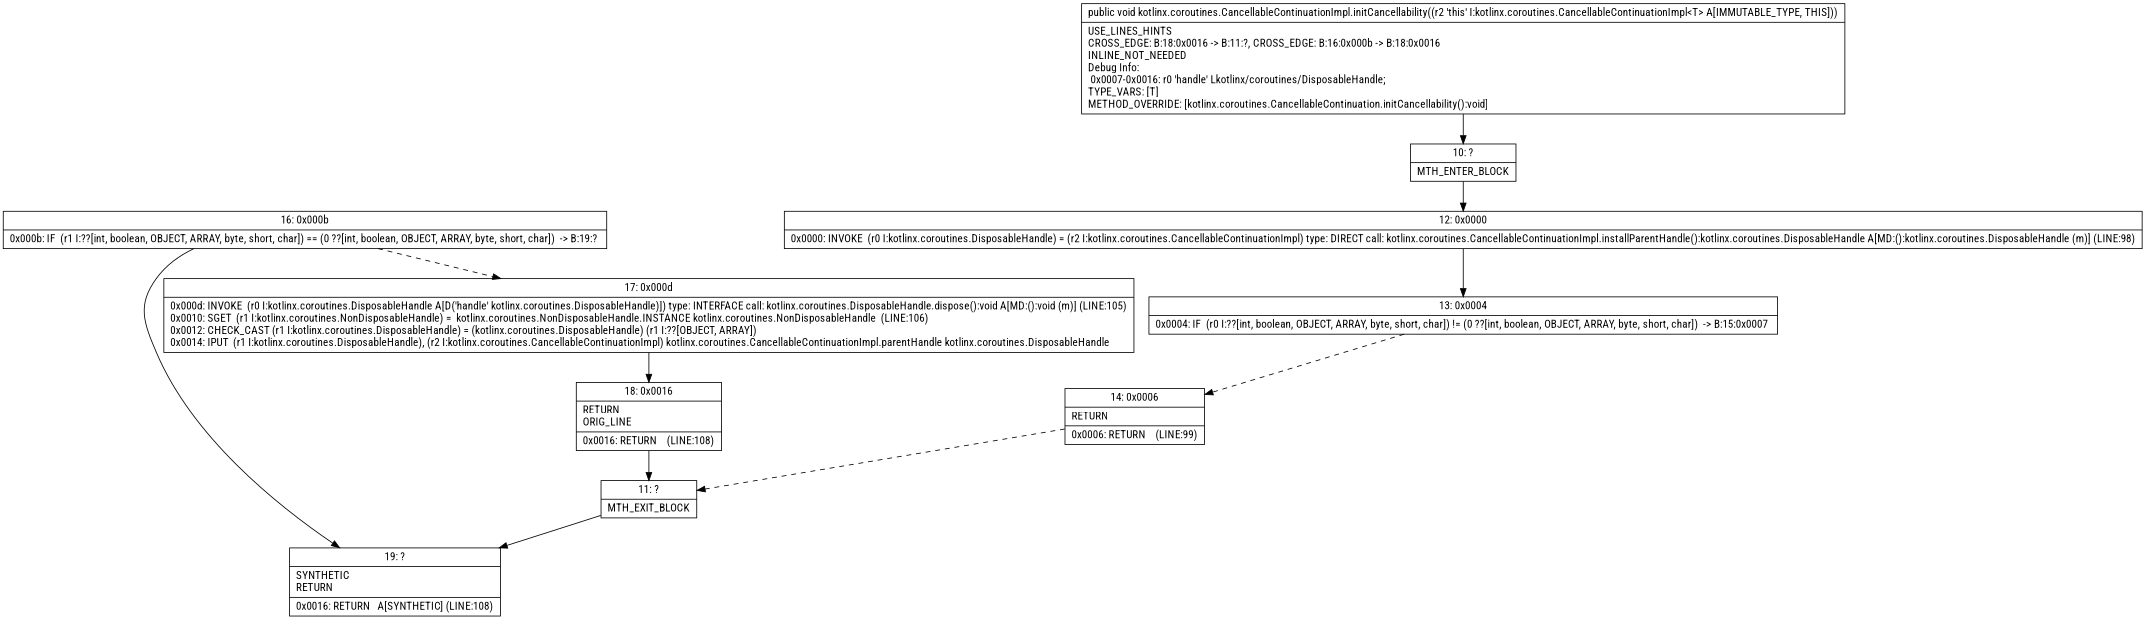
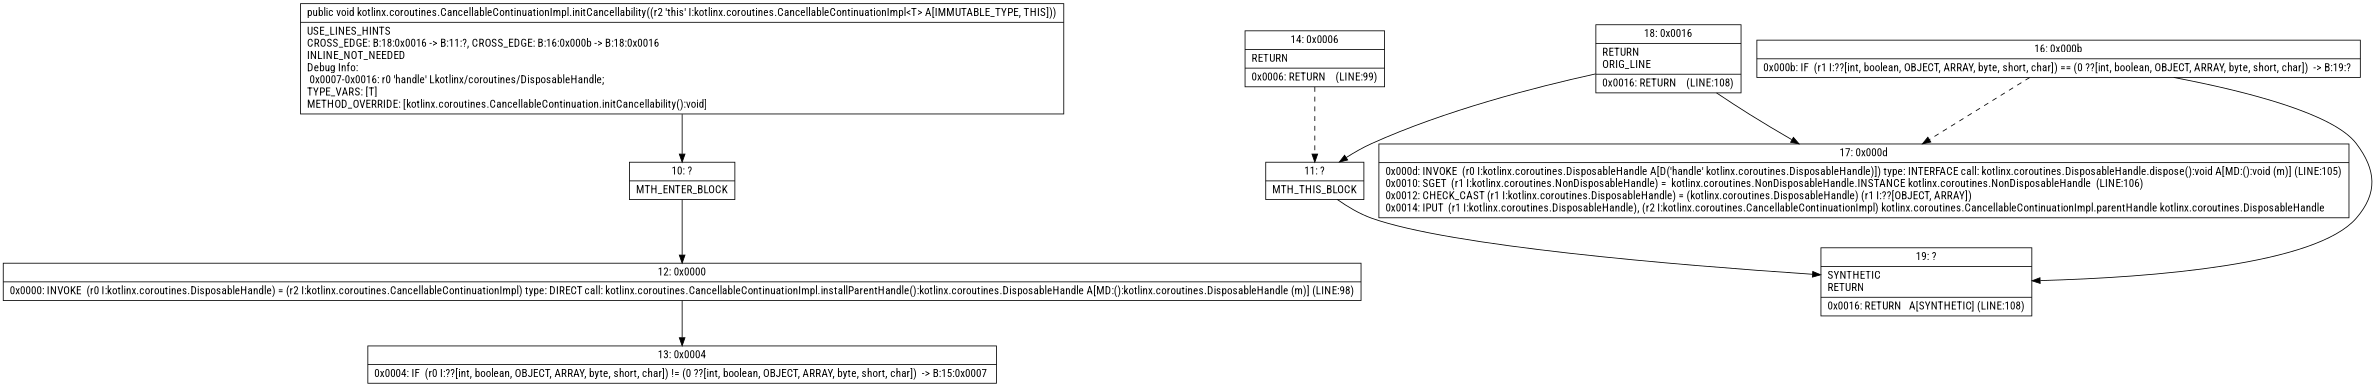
(649, 363) -> (1754, 117)
(1308, 363) -> none
(649, 508) -> (1315, 190)
